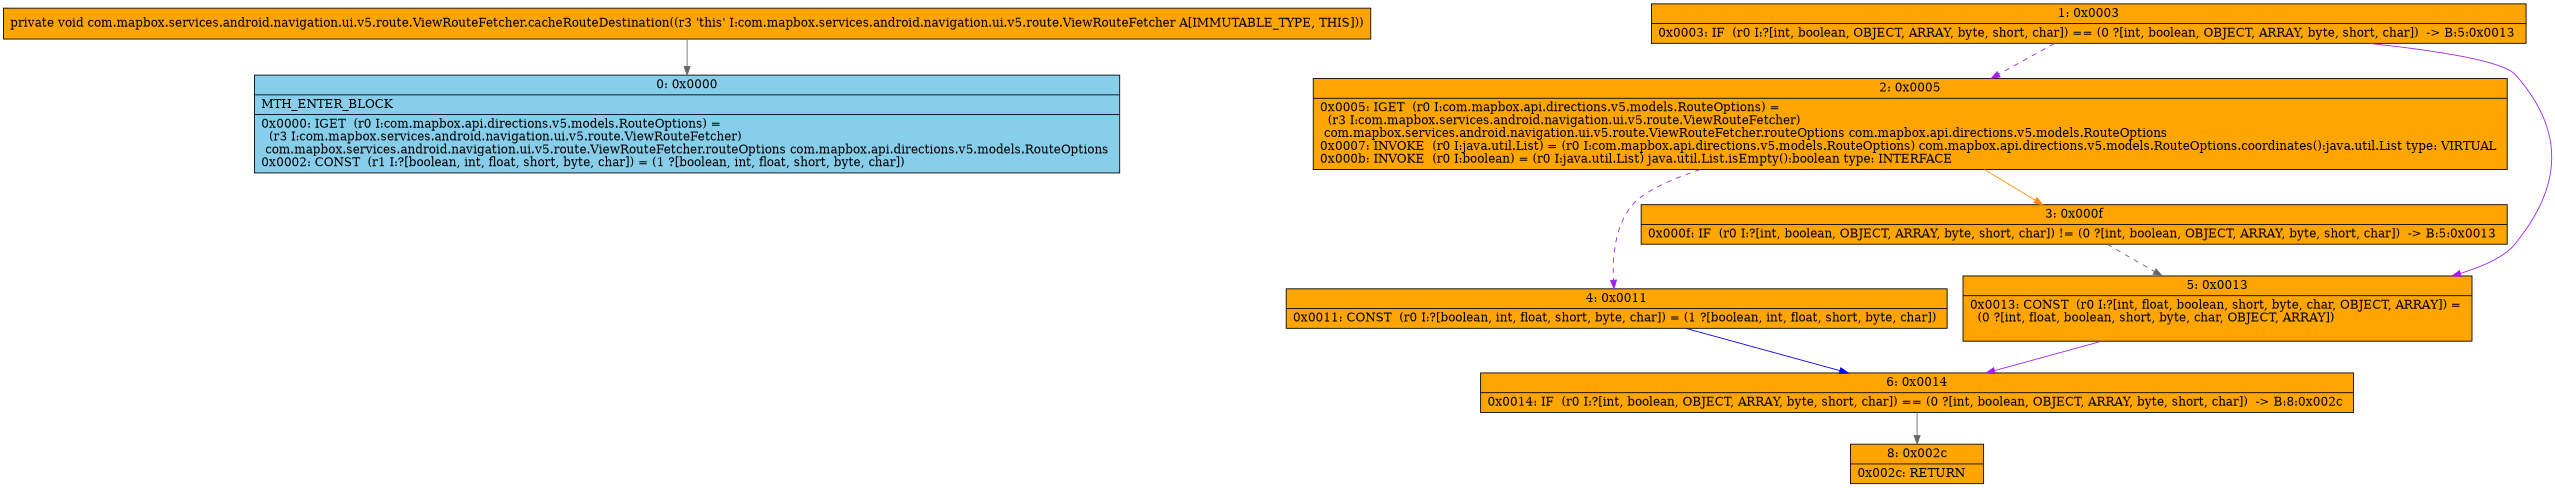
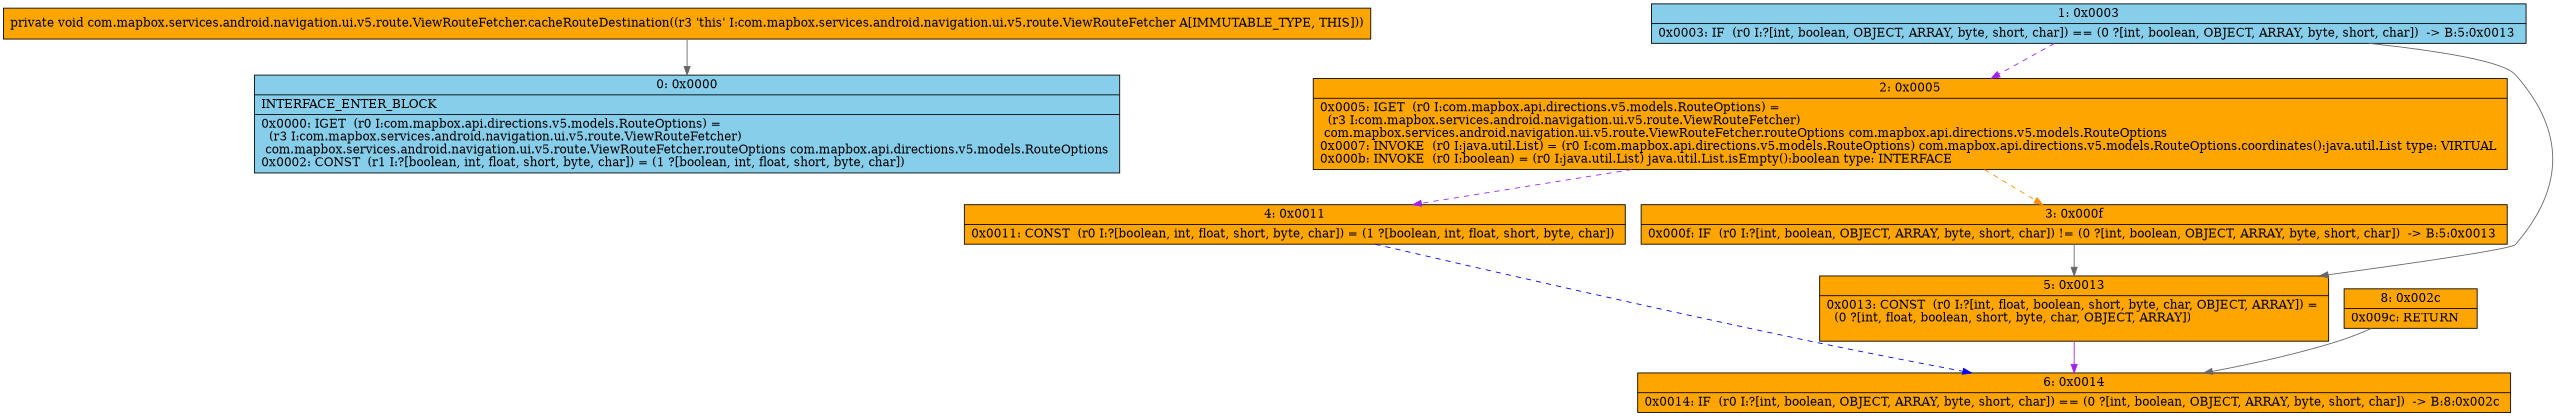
(2089, 24) -> (2089, 24)
(327, 104) -> (349, 104)
(2543, 116) -> (2551, 179)
(2010, 185) -> (2010, 185)
(2131, 258) -> (2074, 256)
(1763, 349) -> (1668, 311)
(1917, 424) -> (2293, 354)
(1917, 473) -> (2411, 318)
